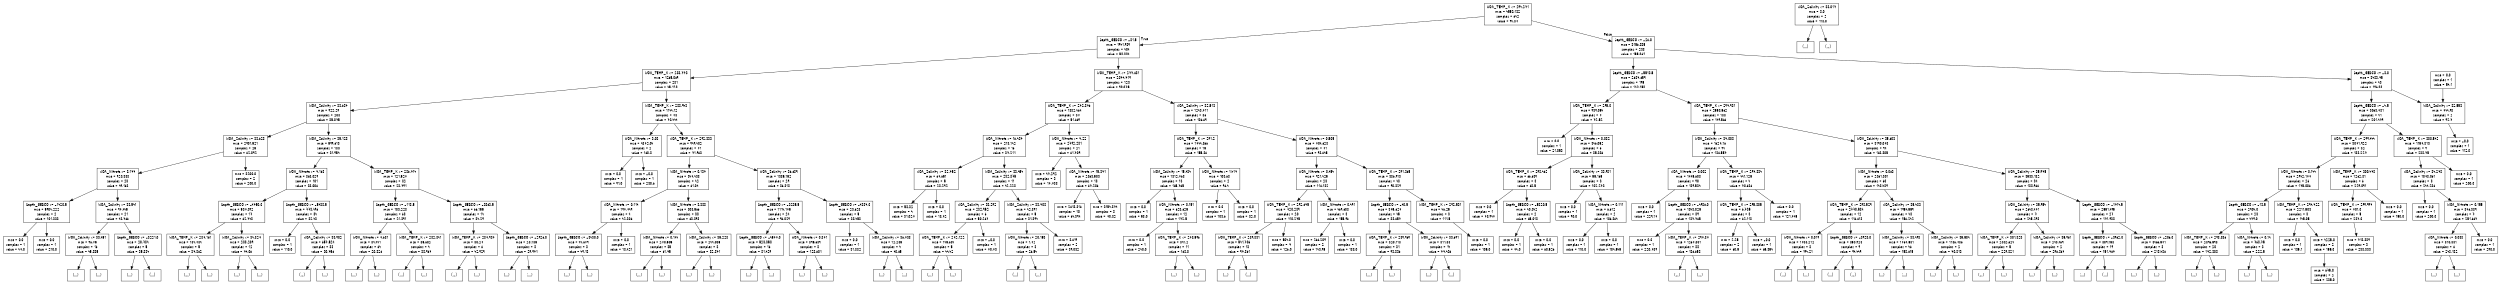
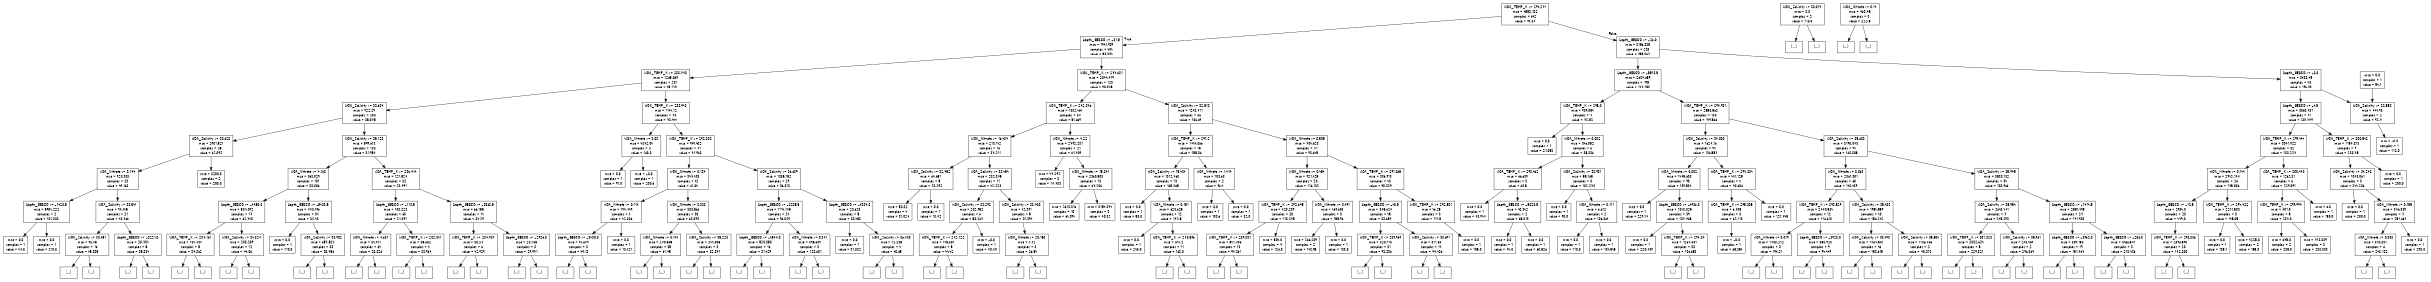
(1785, 212) -> (1776, 212)
(2394, 212) -> (2323, 212)
(2251, 227) -> none
(1068, 245) -> none
(1730, 245) -> none
(2324, 258) -> (2281, 228)
